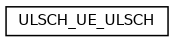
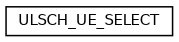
(87, 21) -> (89, 21)
